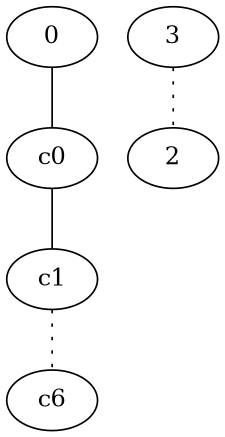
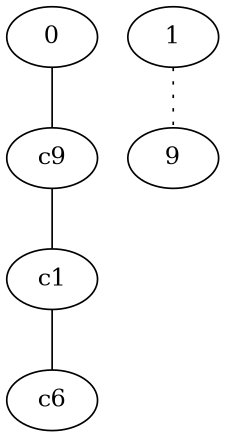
(173, 37) -> (173, 37)
(52, 158) -> (52, 158)
(173, 158) -> (173, 158)
(52, 340) -> (52, 340)
